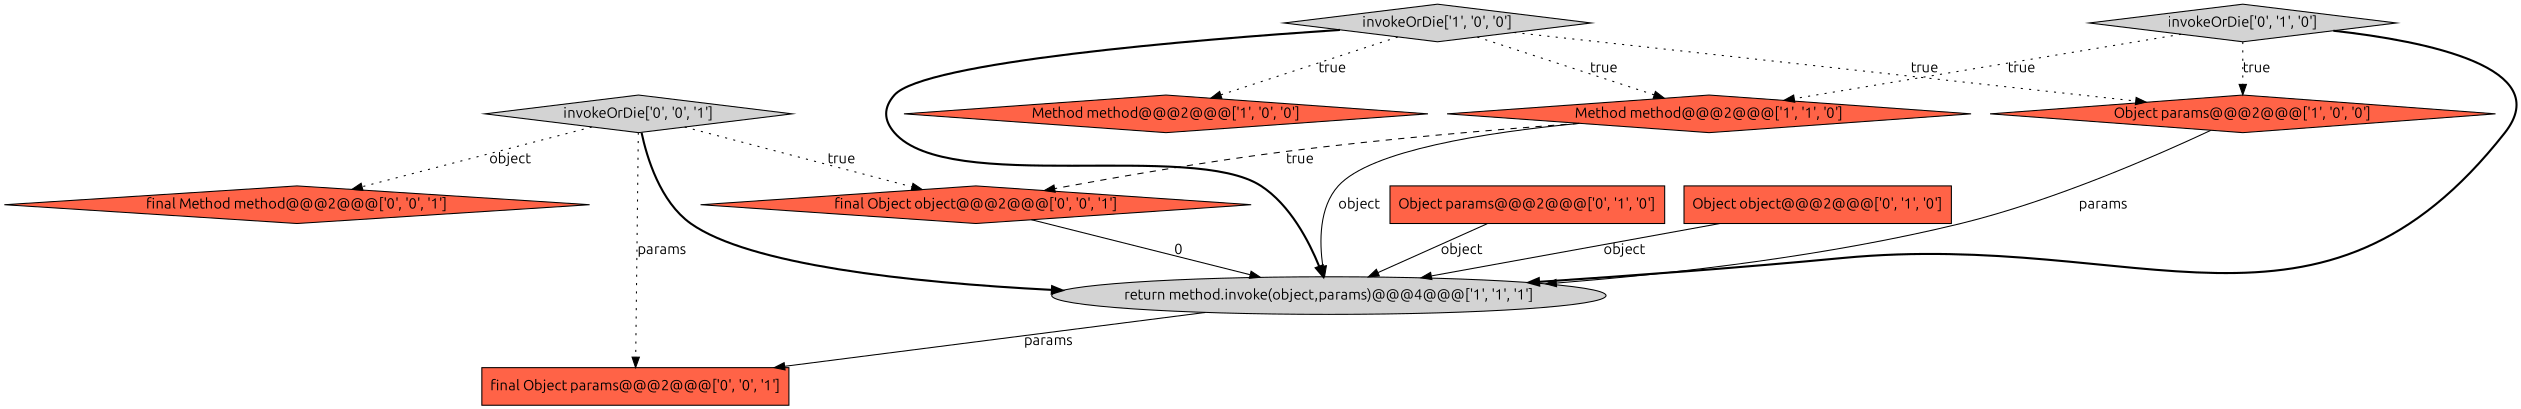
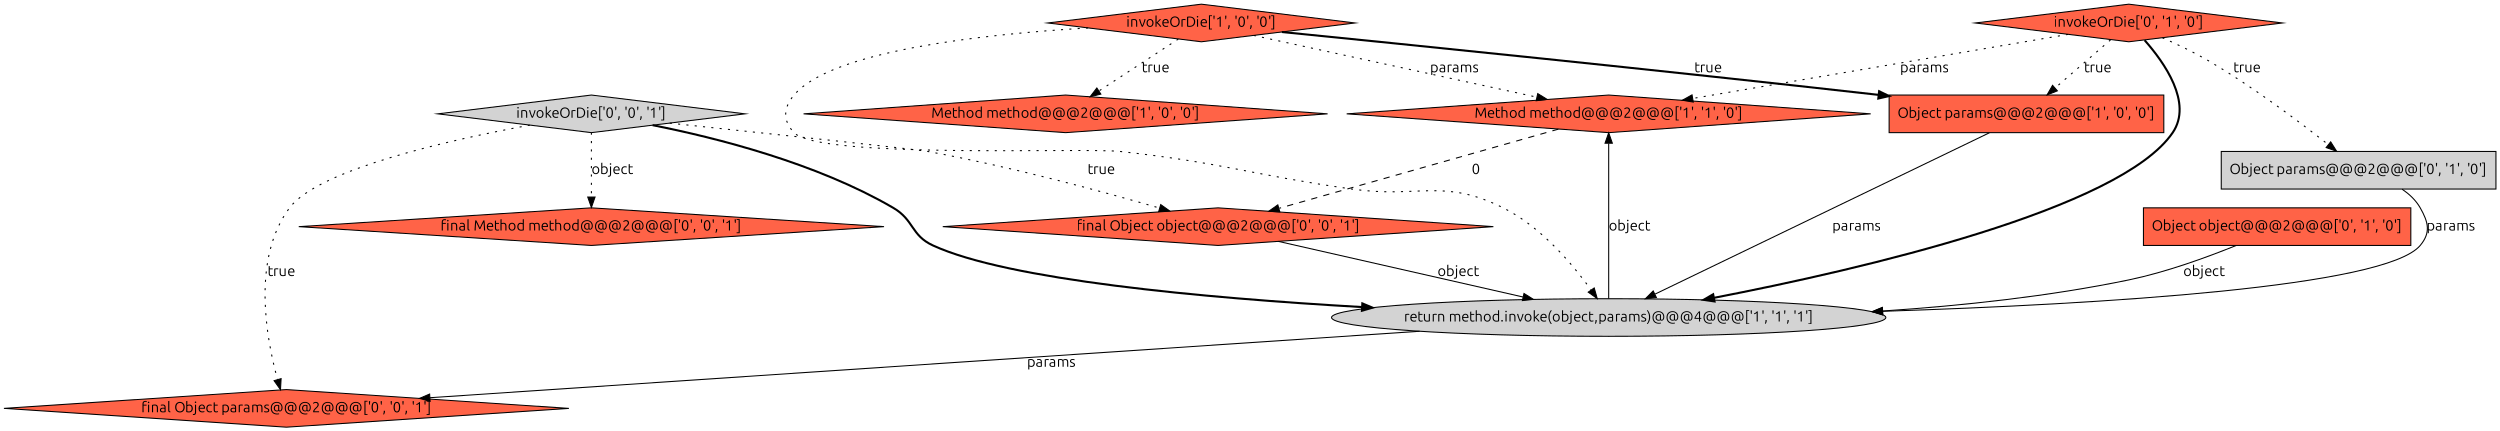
(1437, 23) -> (1201, 23)
(2243, 23) -> (2129, 23)
(1825, 67) -> (1580, 63)
(1604, 68) -> (1455, 68)
(2022, 68) -> (1925, 68)
none -> (2249, 86)
(2243, 114) -> (2026, 114)
(889, 125) -> (1037, 151)
(1413, 150) -> (1609, 221)
(1300, 159) -> (1477, 170)
(1527, 205) -> (2359, 170)
(662, 250) -> (282, 272)
(1179, 250) -> (1458, 272)
(1461, 250) -> (2451, 227)
(635, 386) -> (286, 408)
